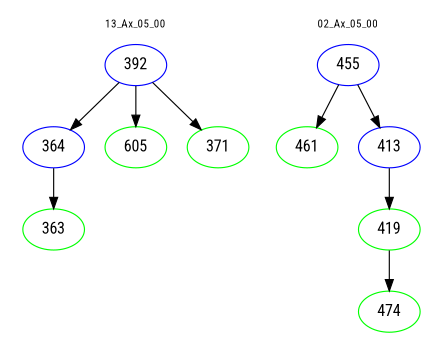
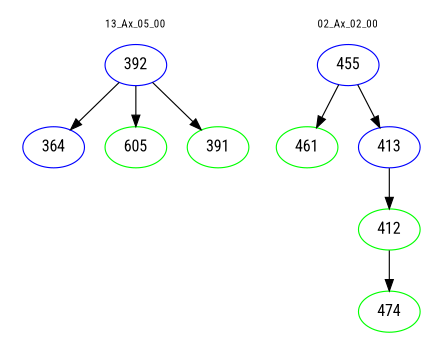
(348, 25) -> (348, 25)
(218, 147) -> (218, 147)
(54, 229) -> none
(389, 229) -> (389, 229)
